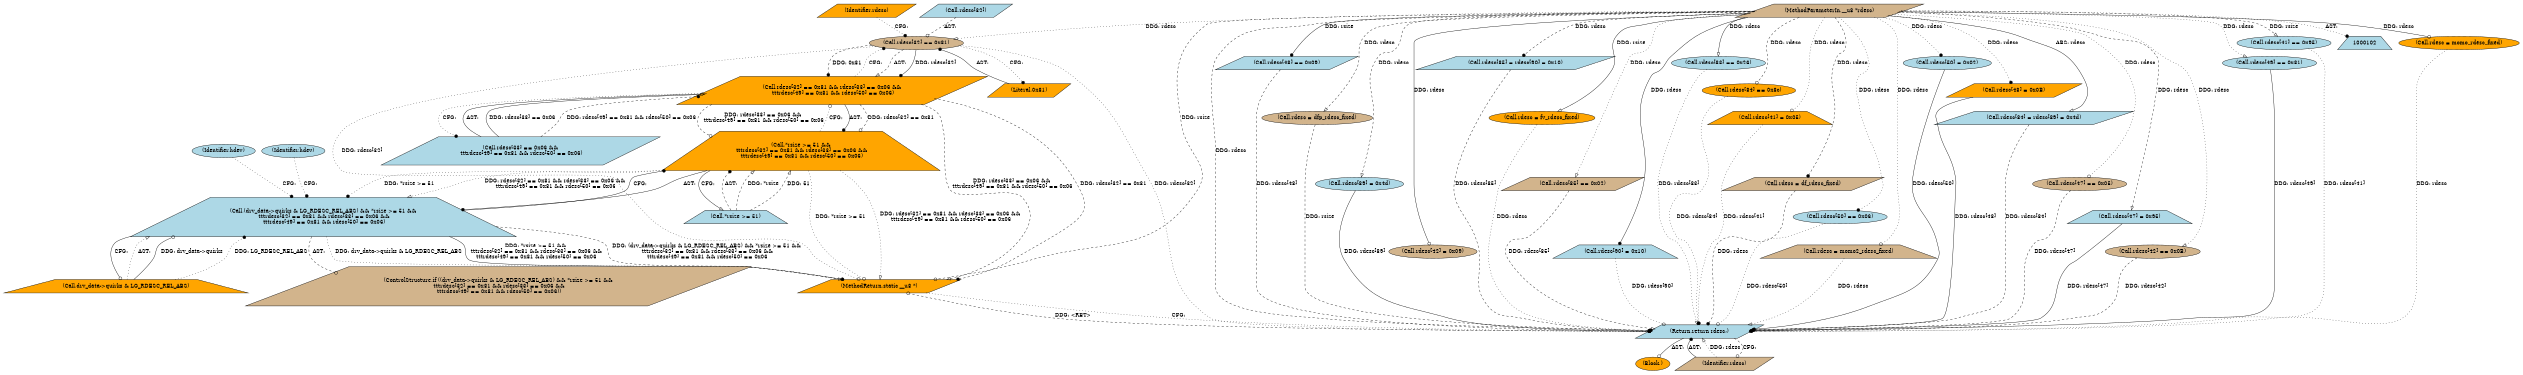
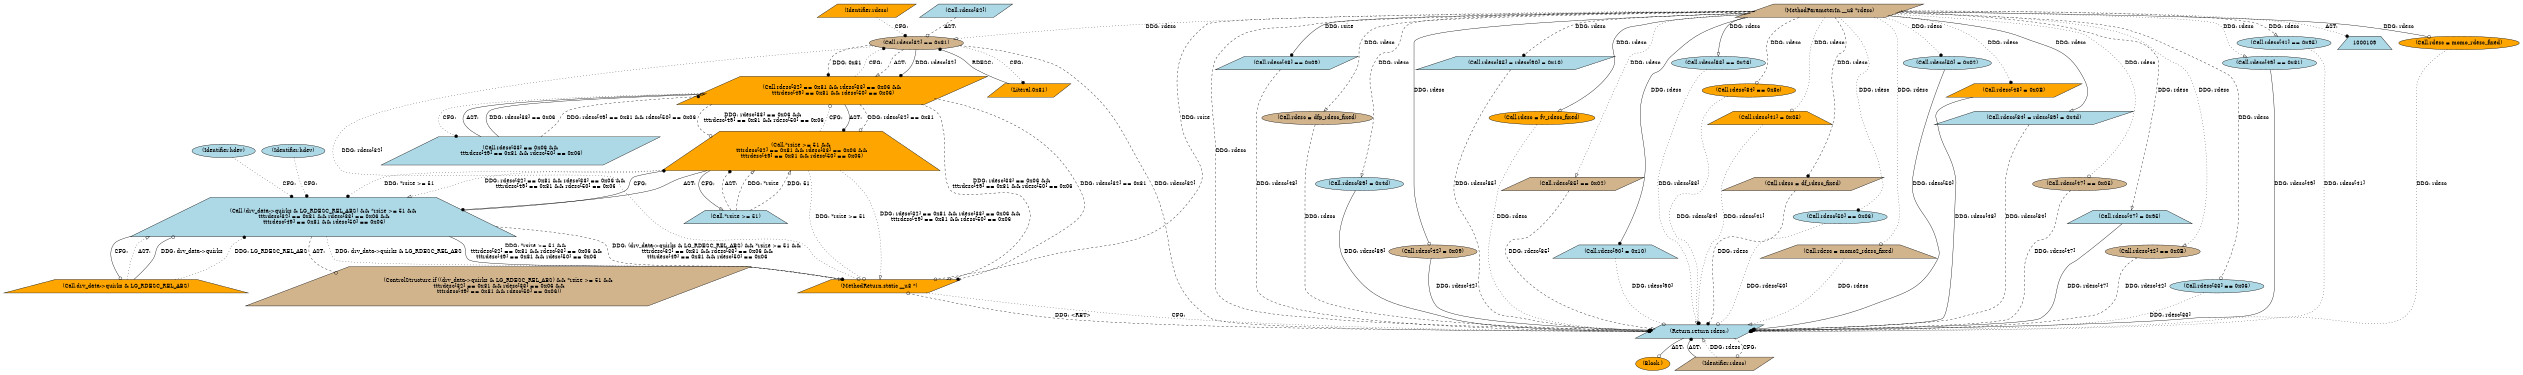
(2284, 27) -> (2284, 27)
(1631, 43) -> (1631, 43)
(2071, 43) -> (2071, 43)
(2365, 43) -> (2365, 43)
(983, 63) -> (983, 63)
(1320, 217) -> (1320, 217)
none -> (2217, 286)
(1207, 316) -> (1207, 316)
none -> (1517, 323)
